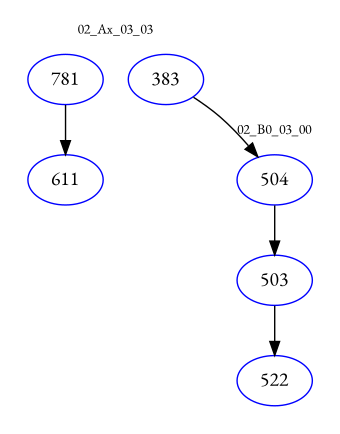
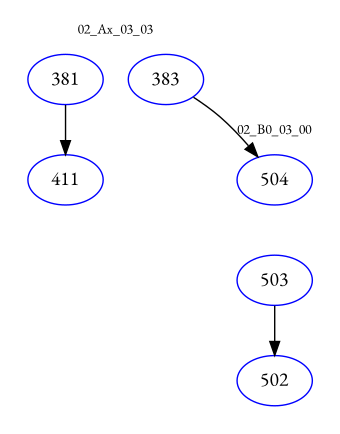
(66, 79) -> (66, 79)
(66, 180) -> (66, 180)
(275, 223) -> none
(275, 381) -> (275, 381)
